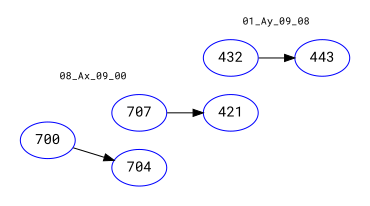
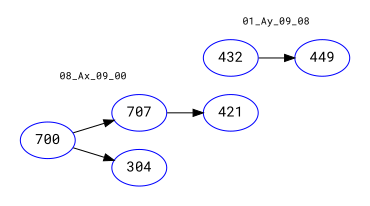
(322, 58) -> (322, 58)
none -> (89, 128)
(139, 168) -> (139, 168)
